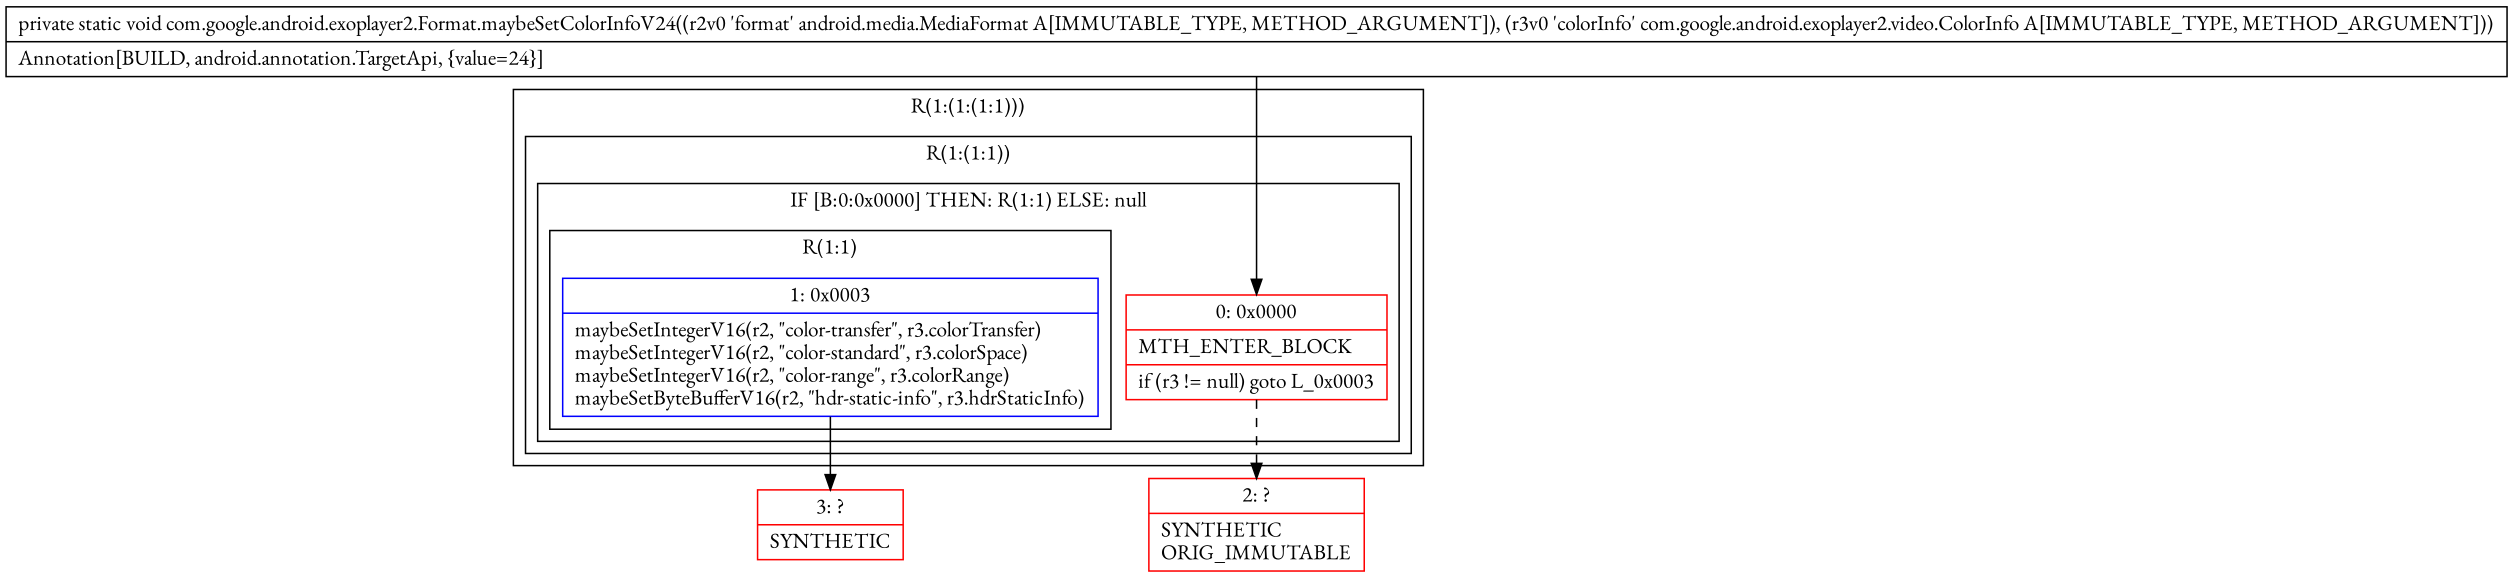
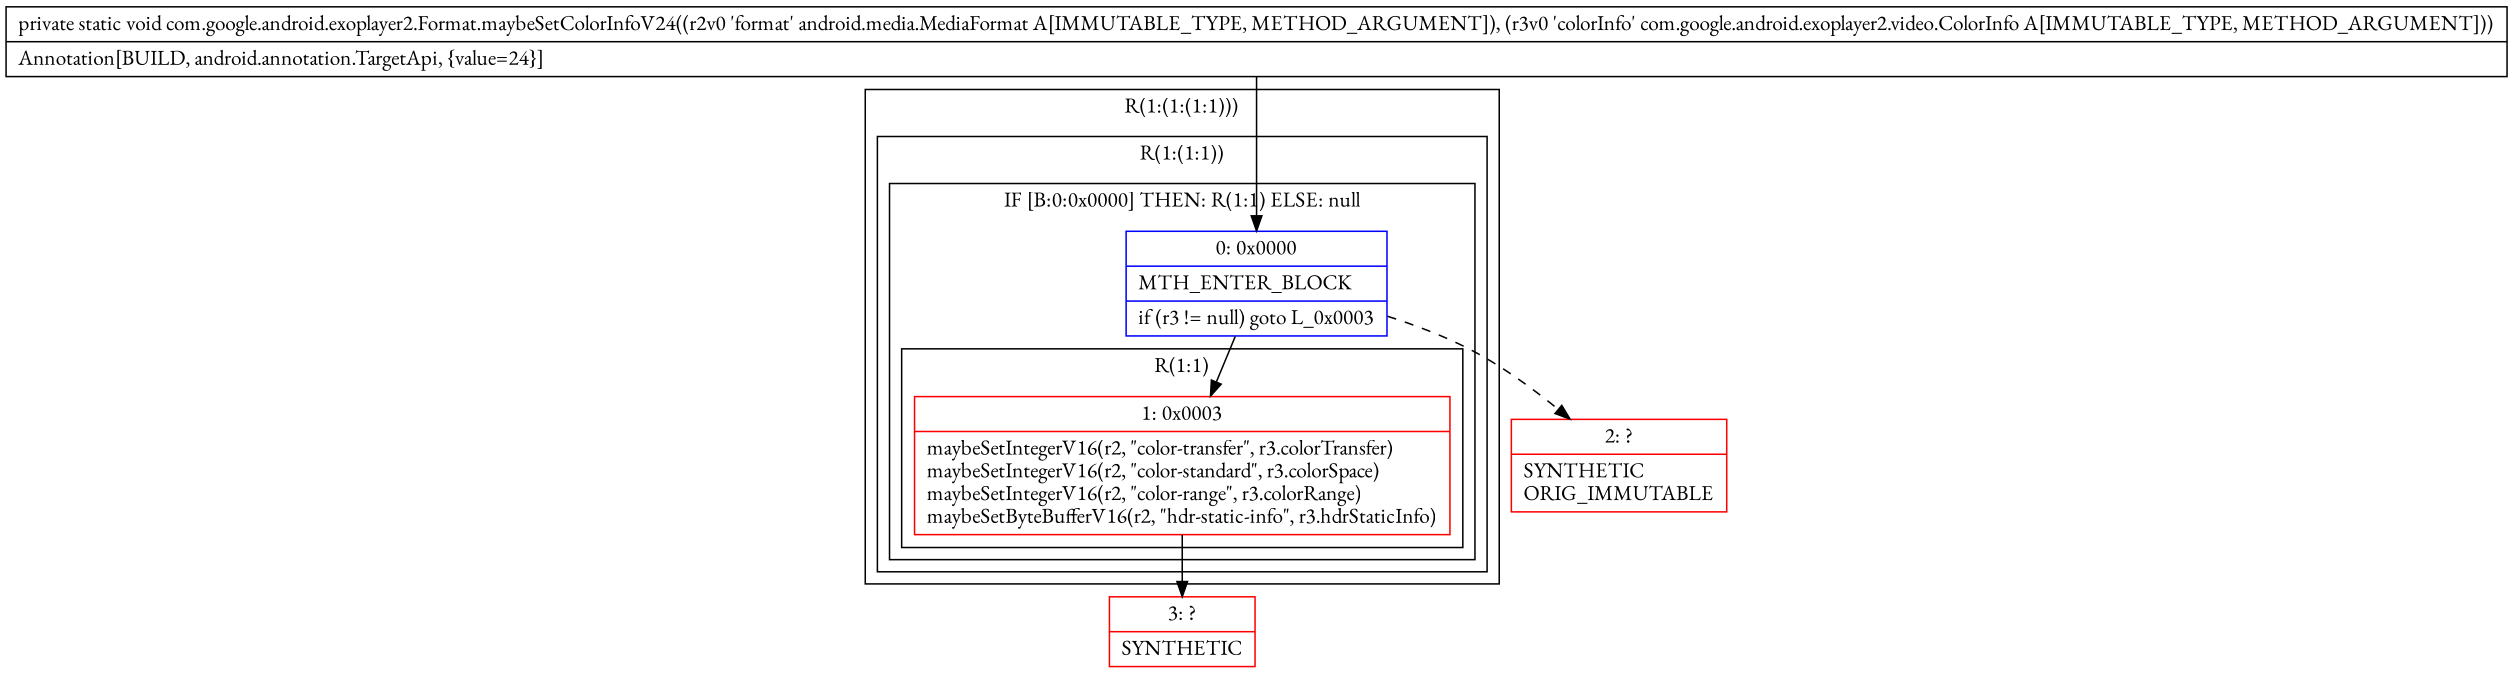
(830, 347) -> (1182, 466)
(1257, 347) -> (1257, 284)
none -> (1226, 359)
